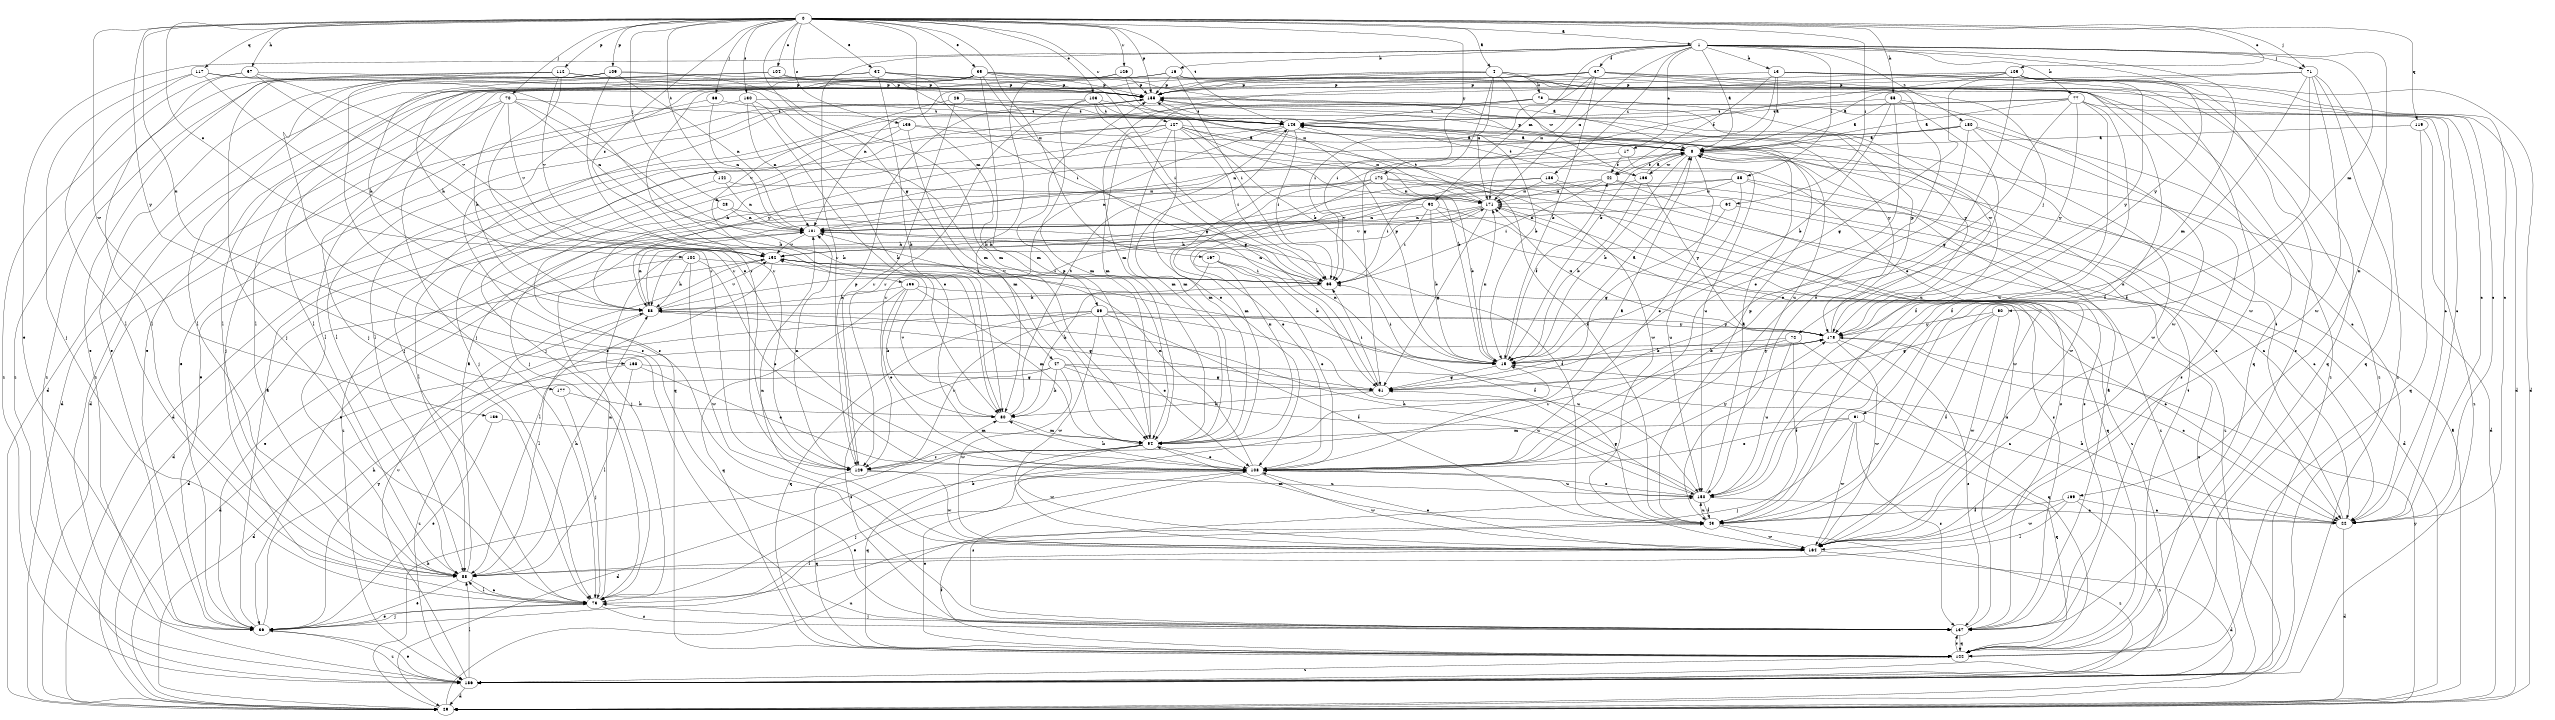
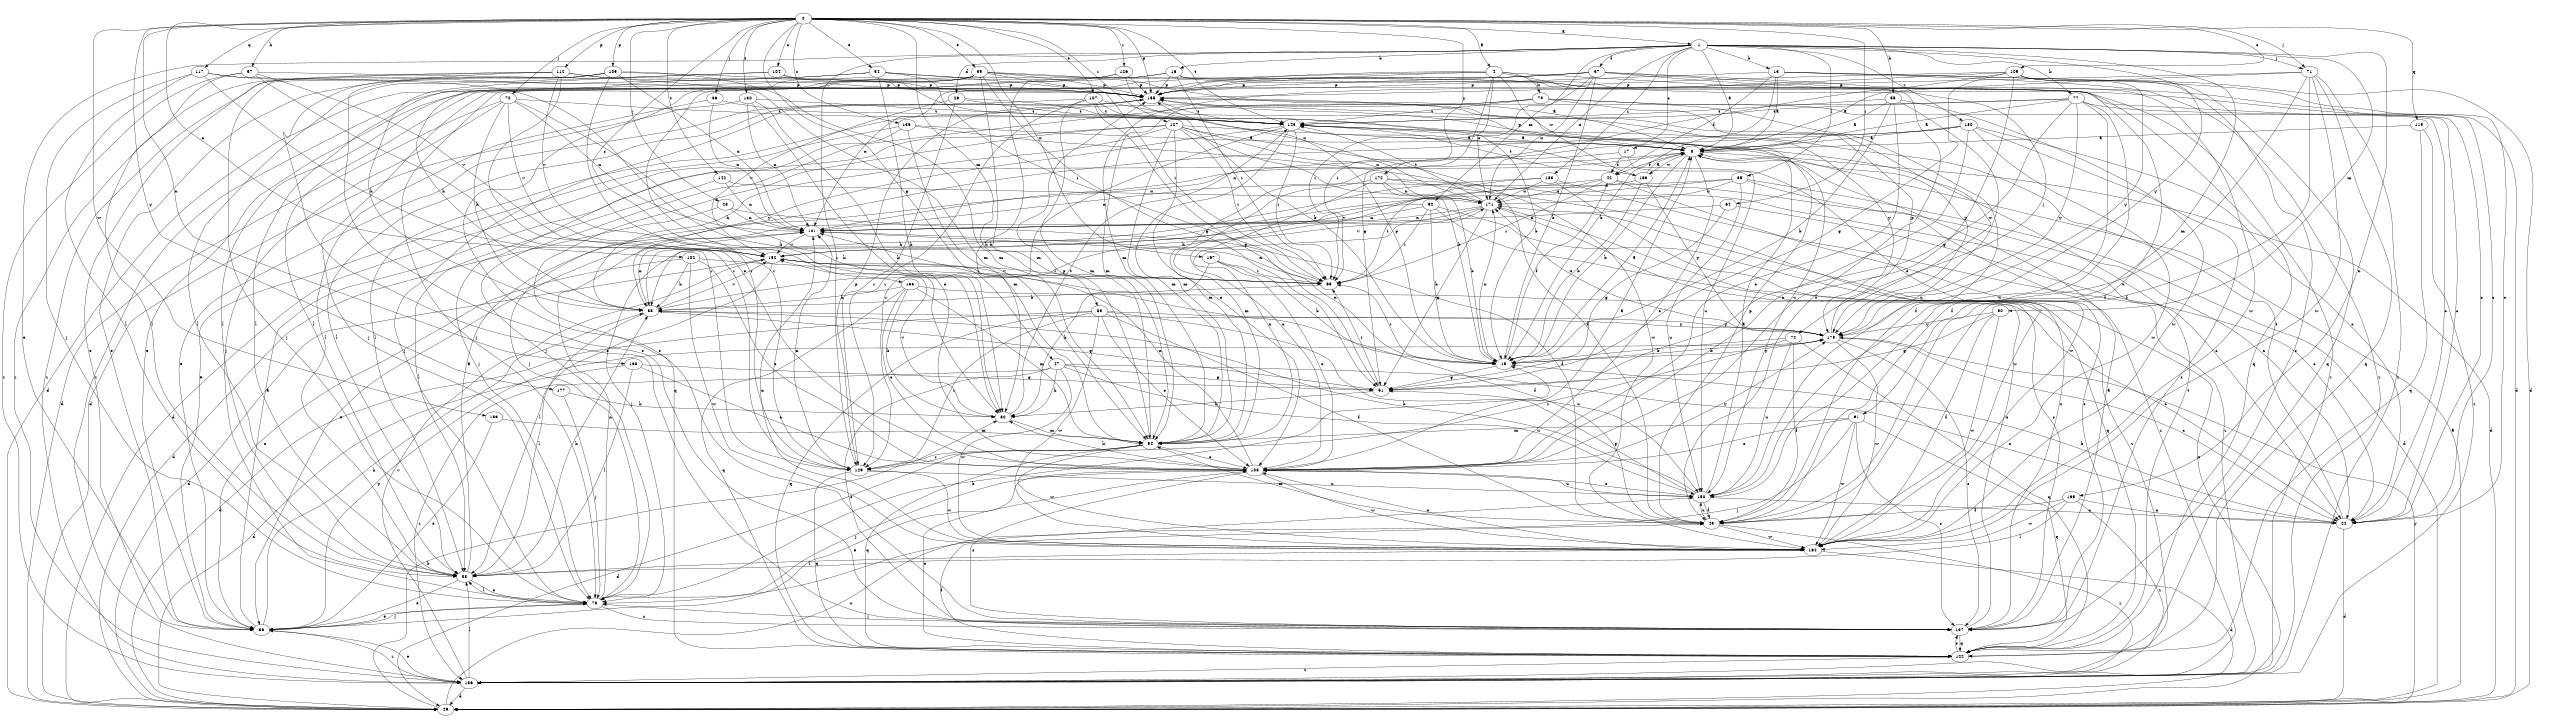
none -> (1165, 56)
(1094, 98) -> (1094, 98)
(632, 236) -> none
